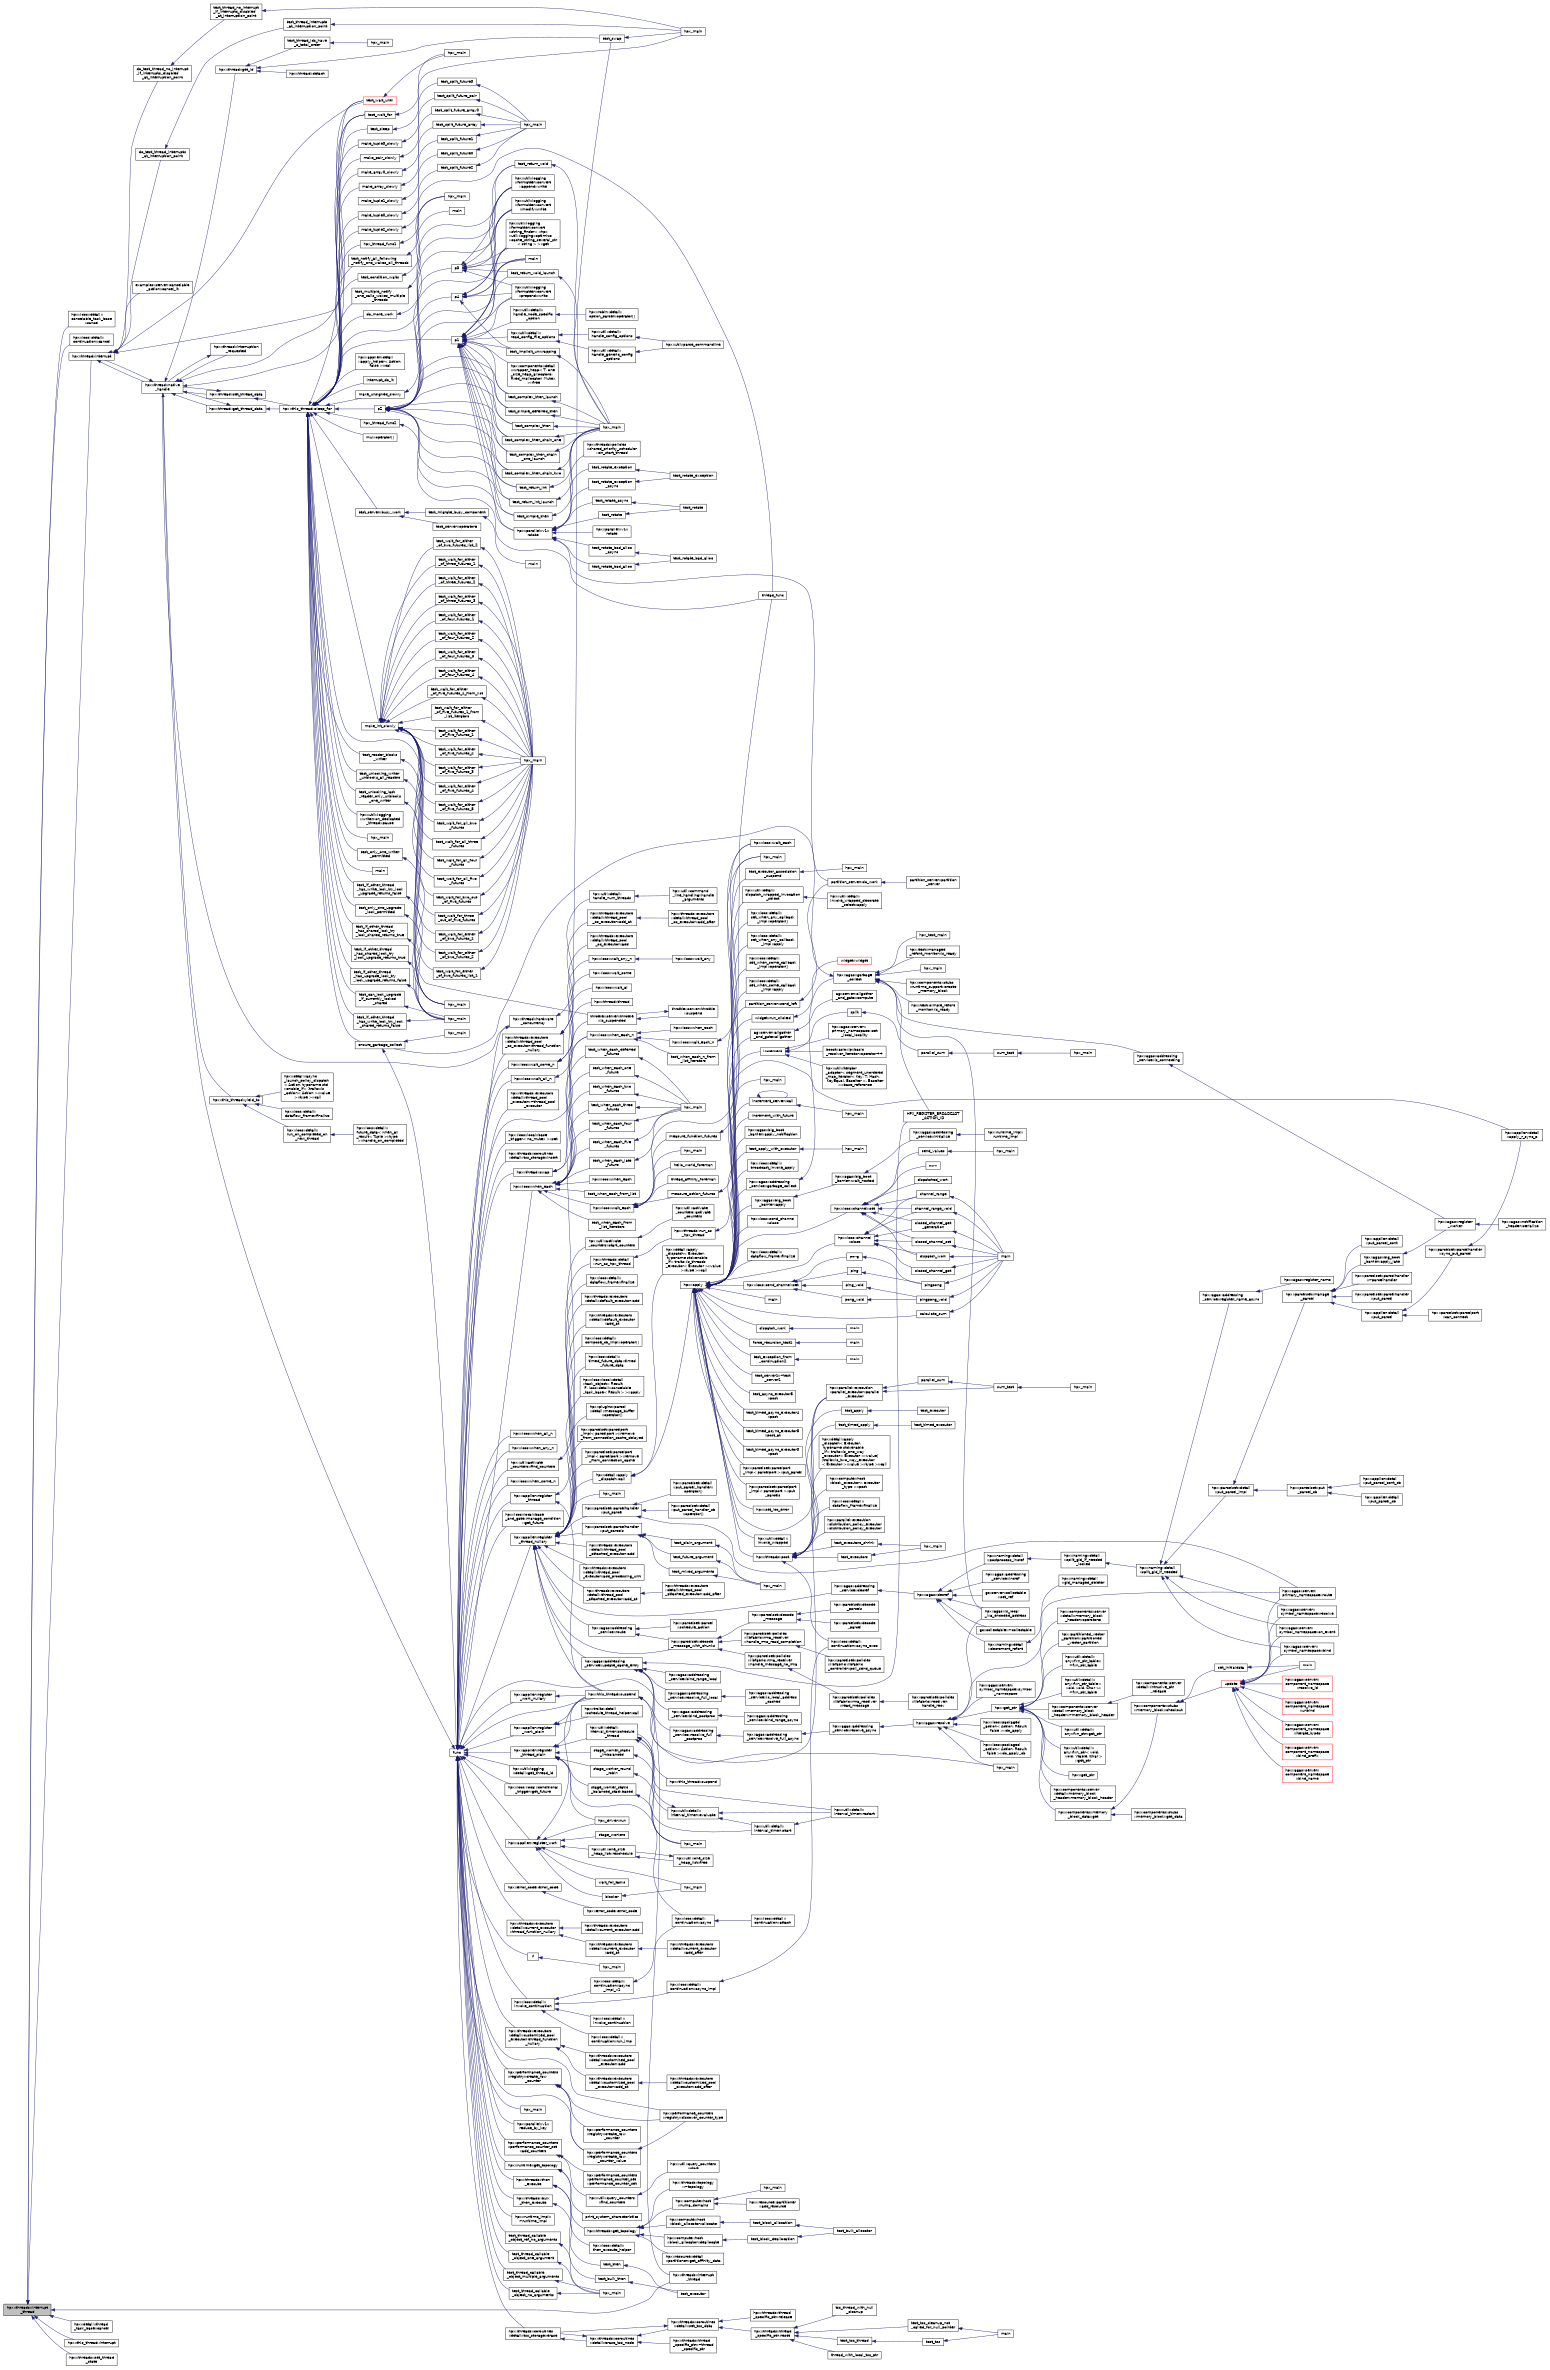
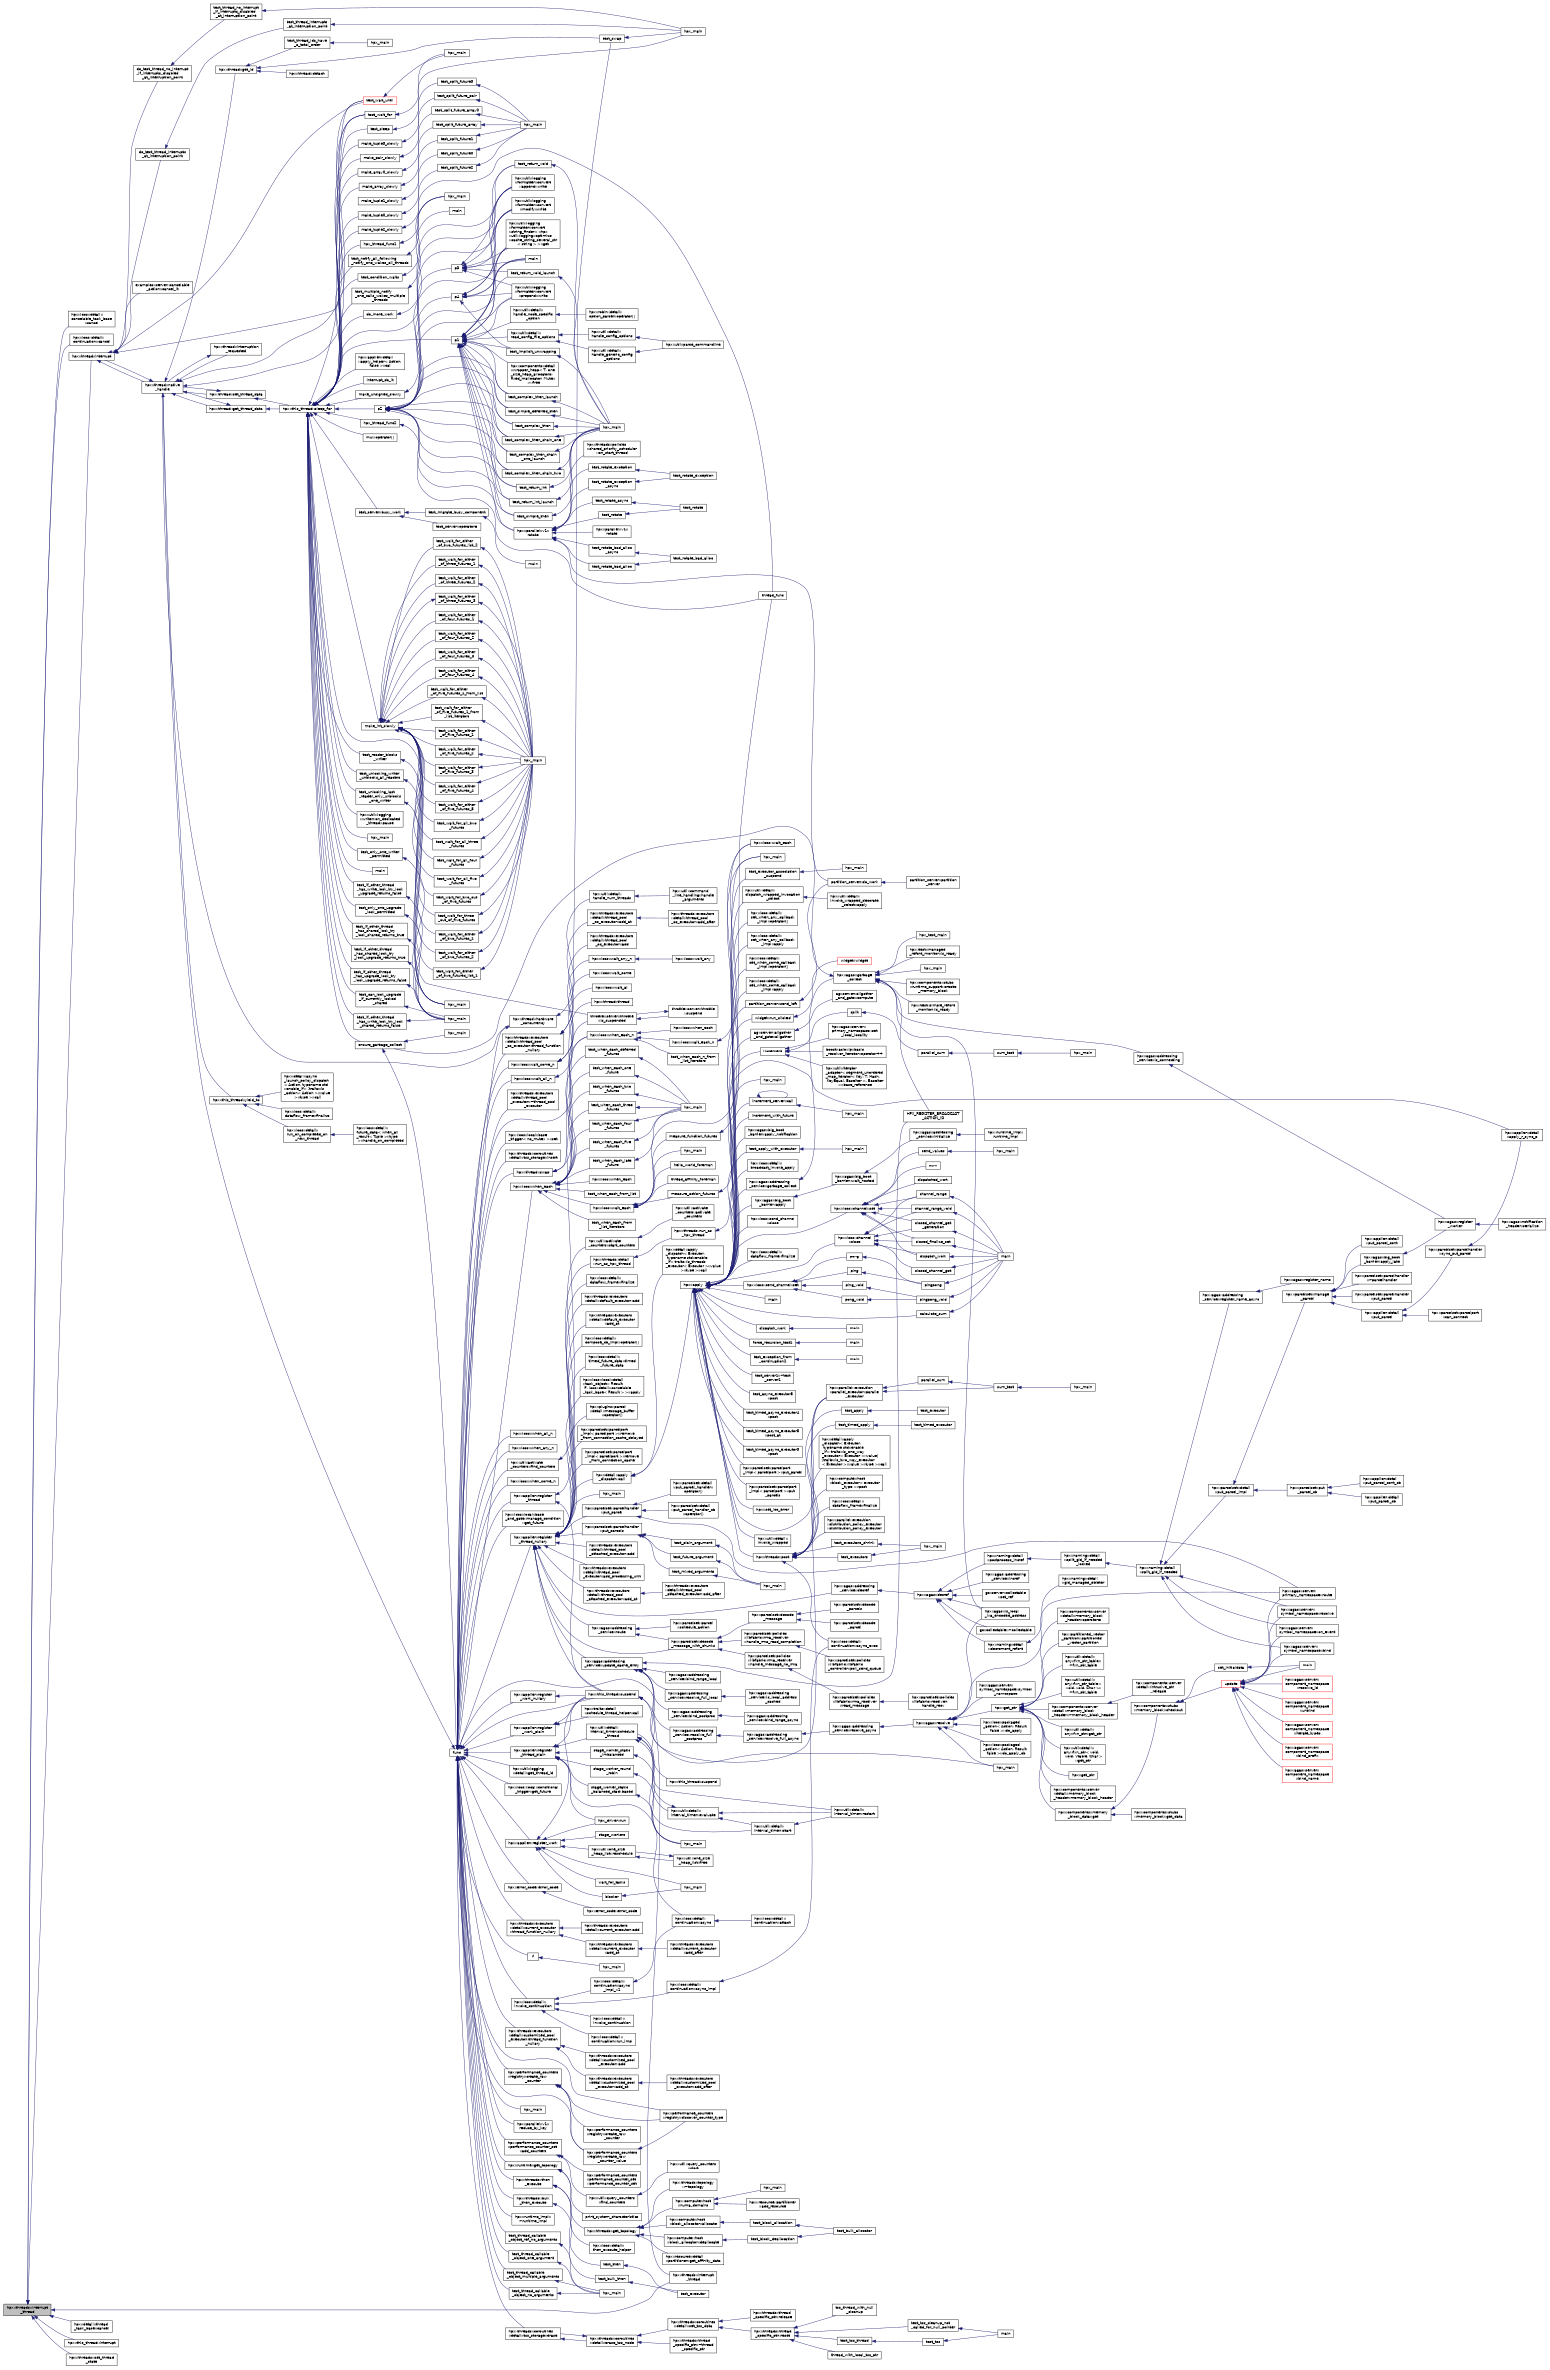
(397, 655) -> (394, 656)
(933, 1242) -> (933, 1242)
(612, 2329) -> none
